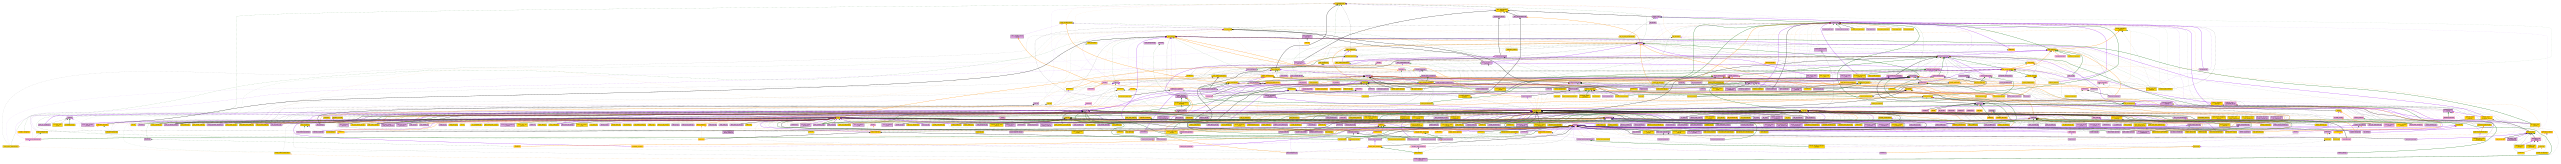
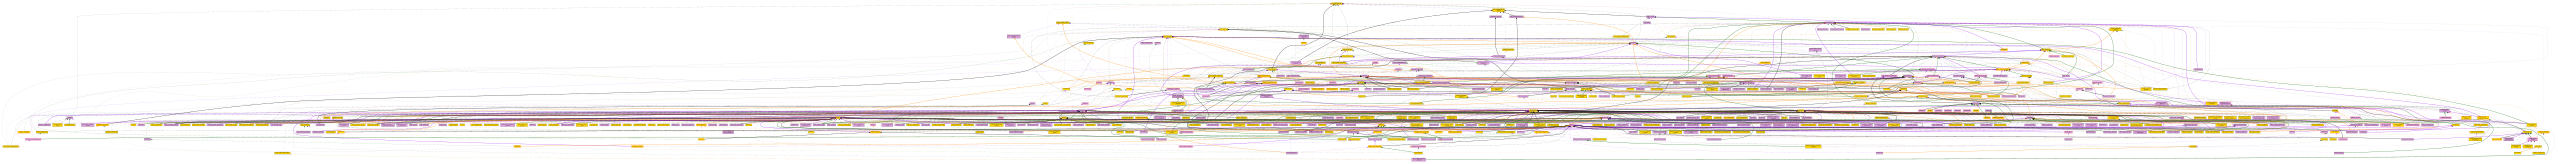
(1555, 125) -> (1553, 125)
